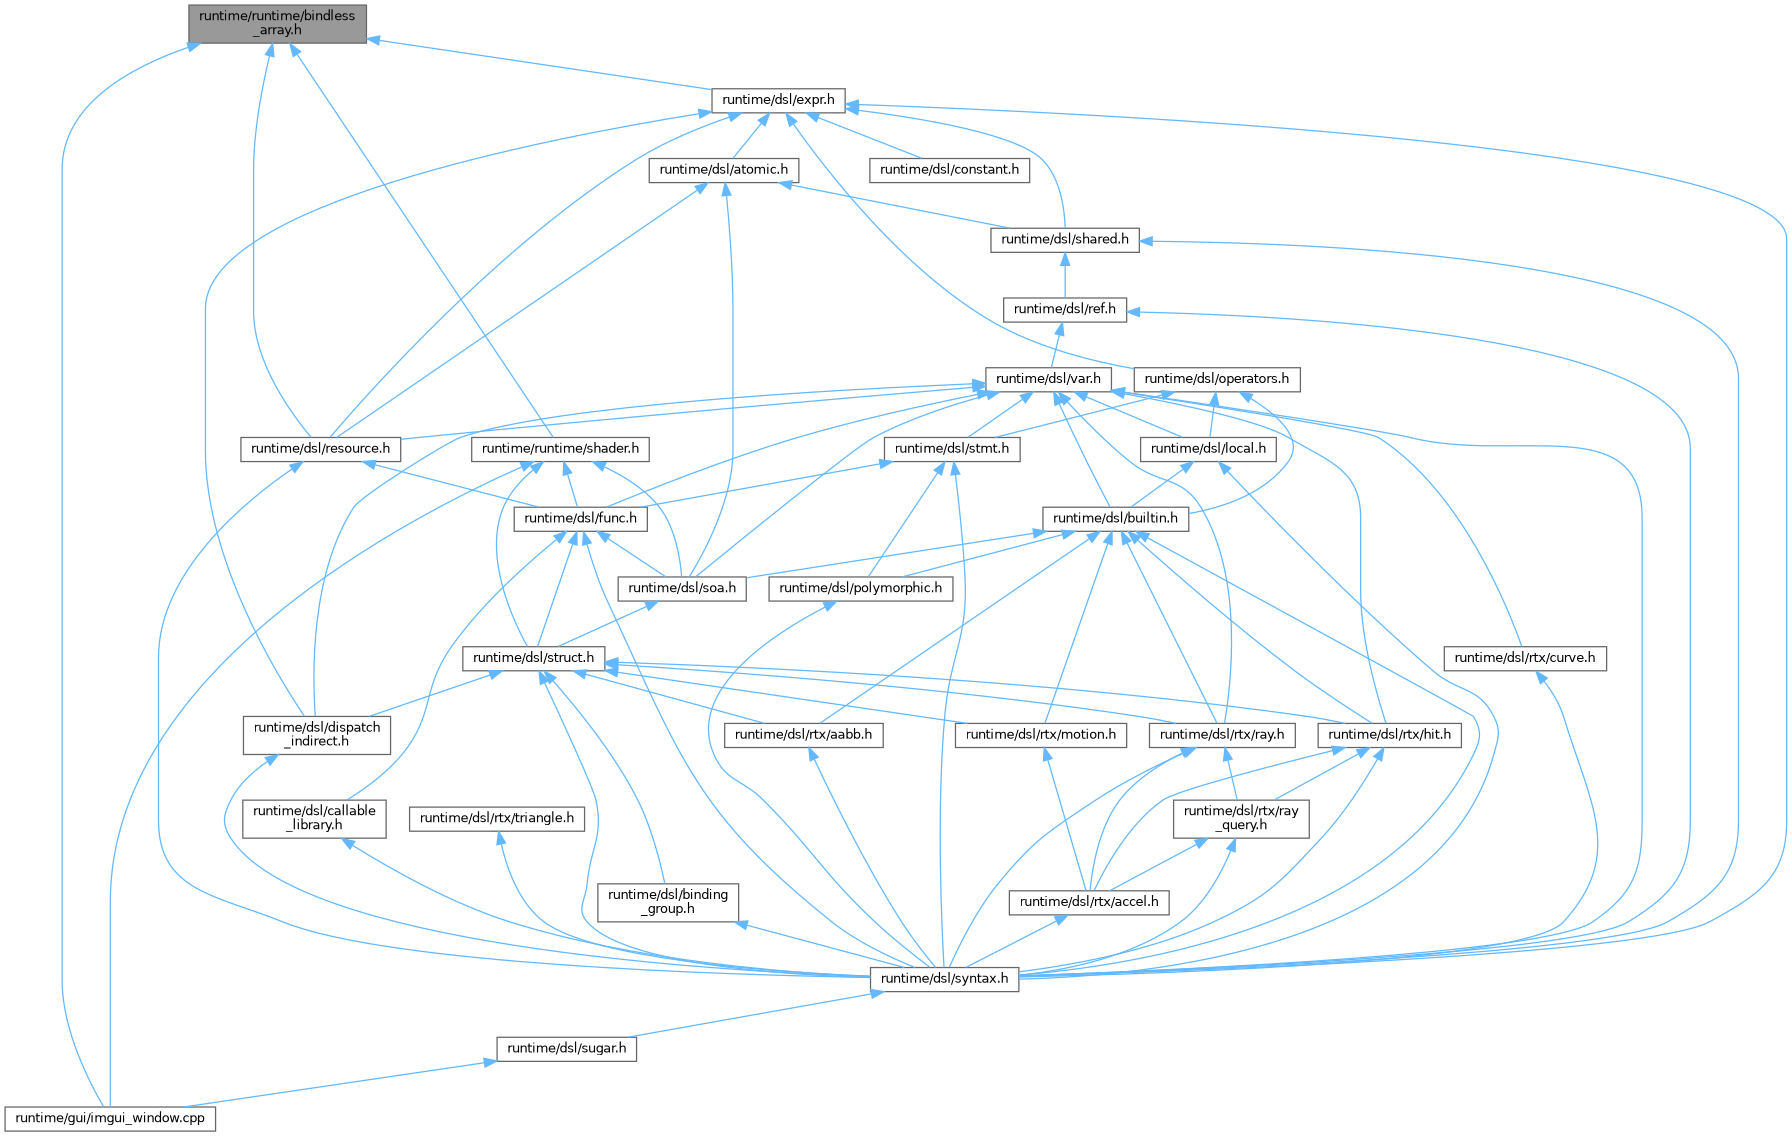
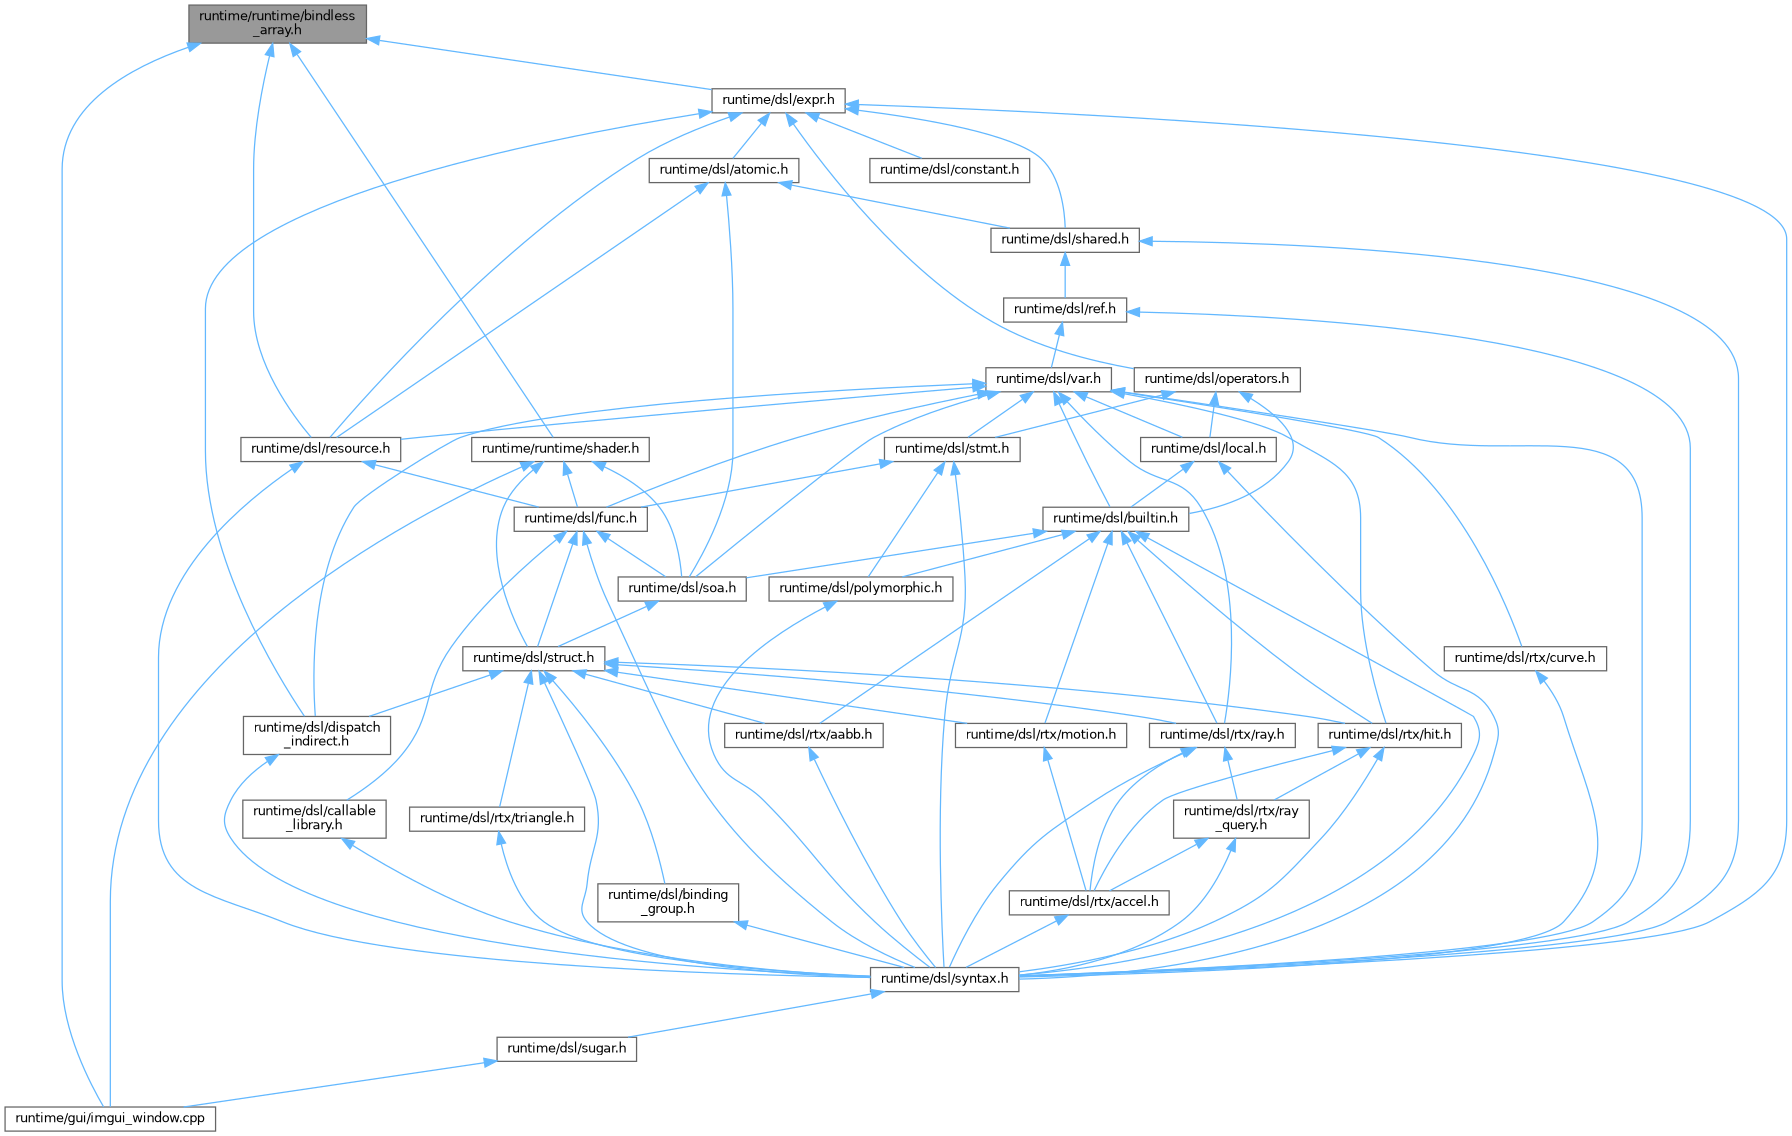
none -> (514, 745)
